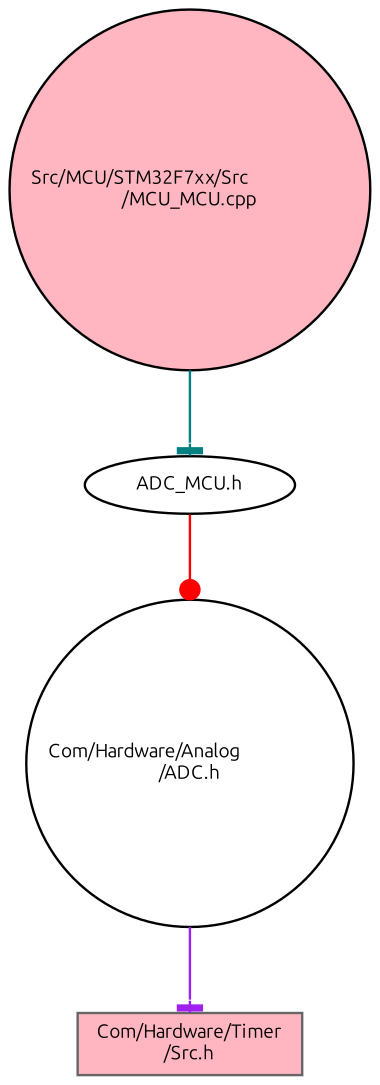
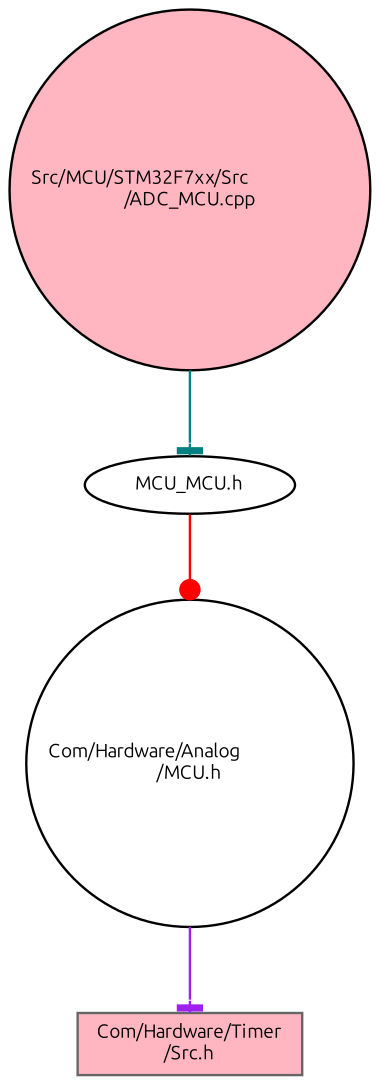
(190, 190) -> (190, 190)
(190, 485) -> (190, 485)
(190, 763) -> (190, 763)
